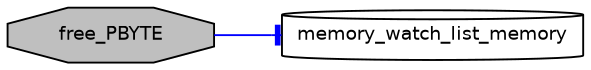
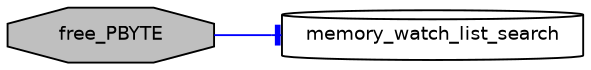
(433, 35) -> (433, 35)
